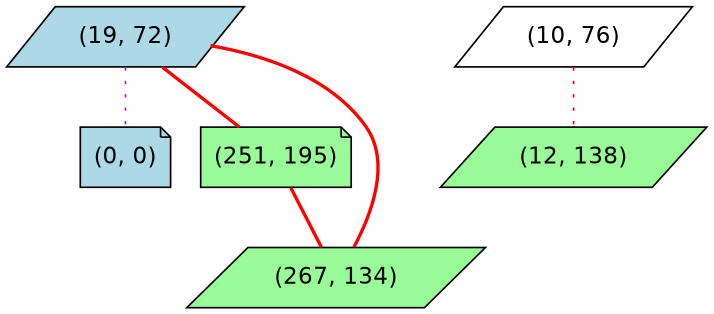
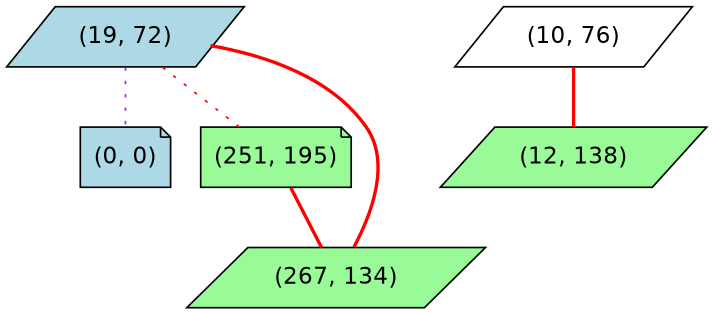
(201, 97) -> (201, 97)
(574, 97) -> (574, 97)
